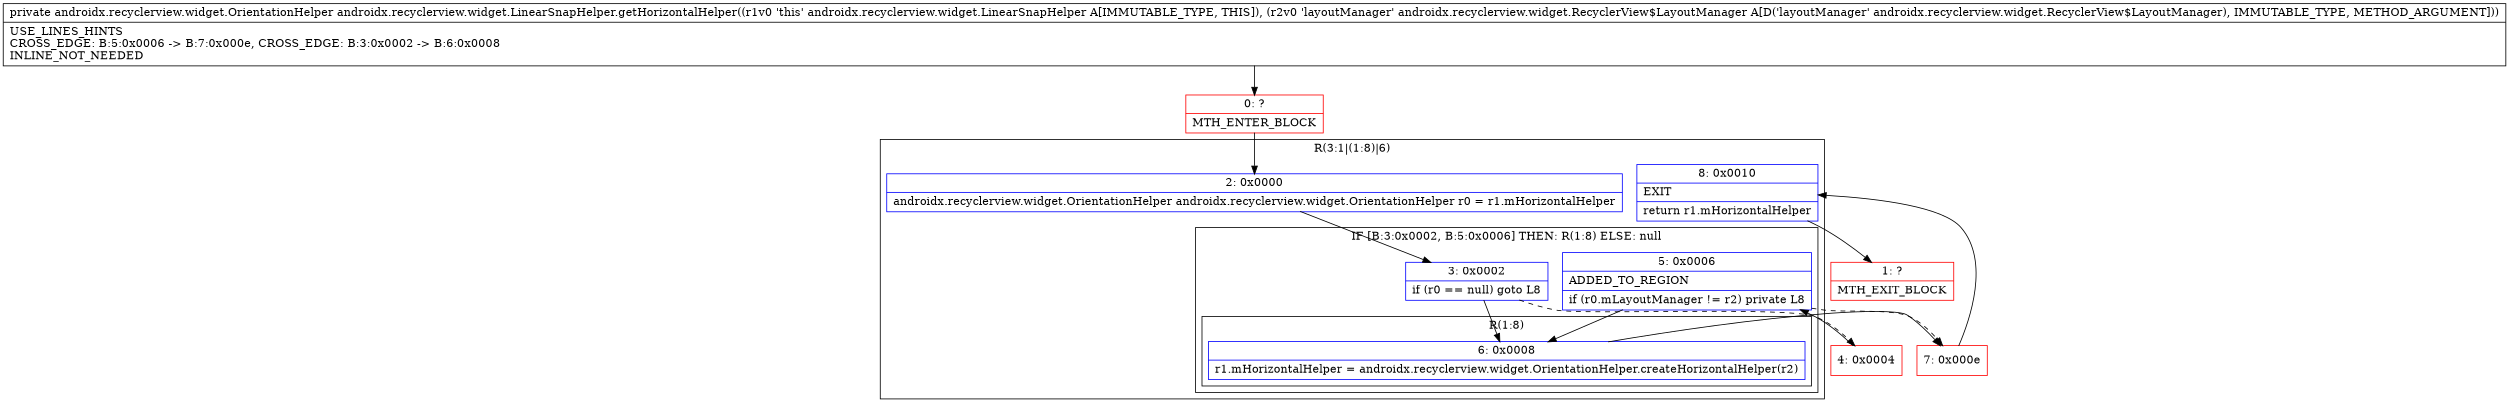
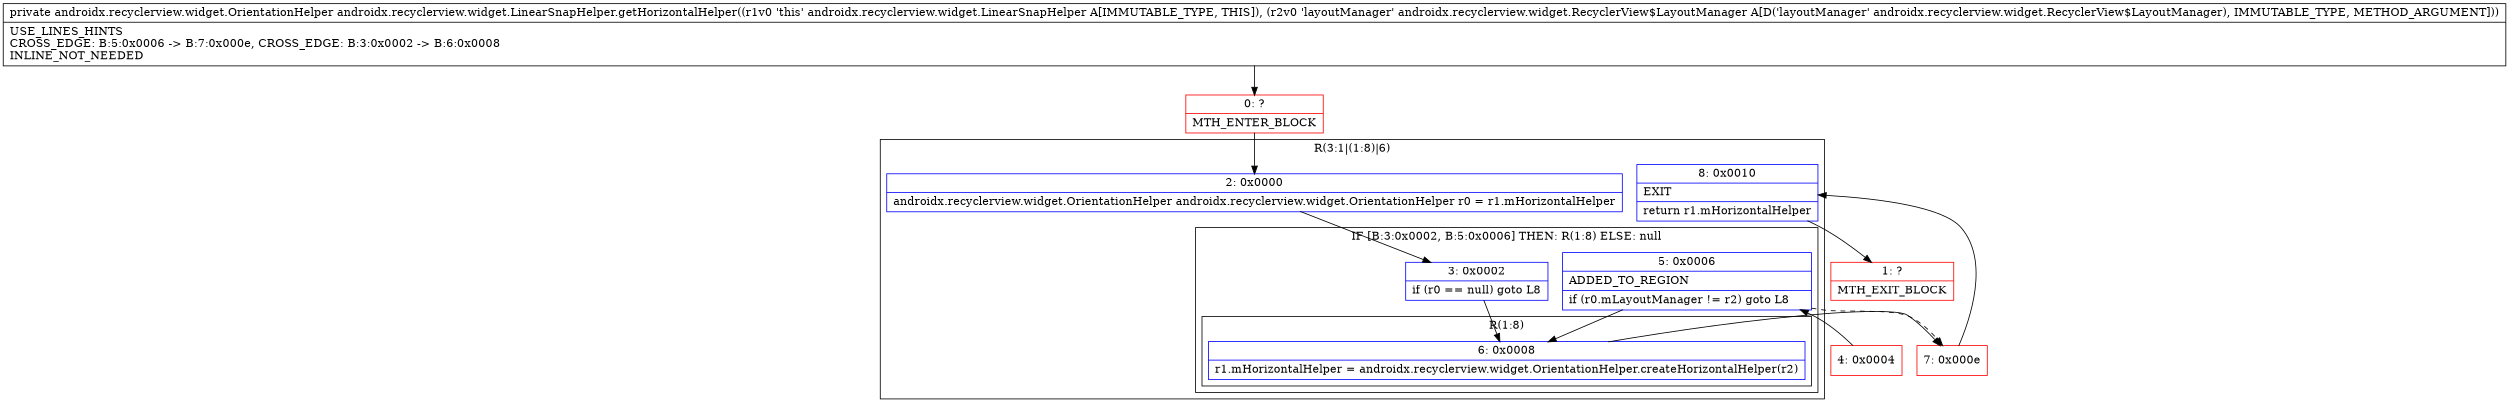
(1687, 300) -> (1679, 300)
(1687, 311) -> none
